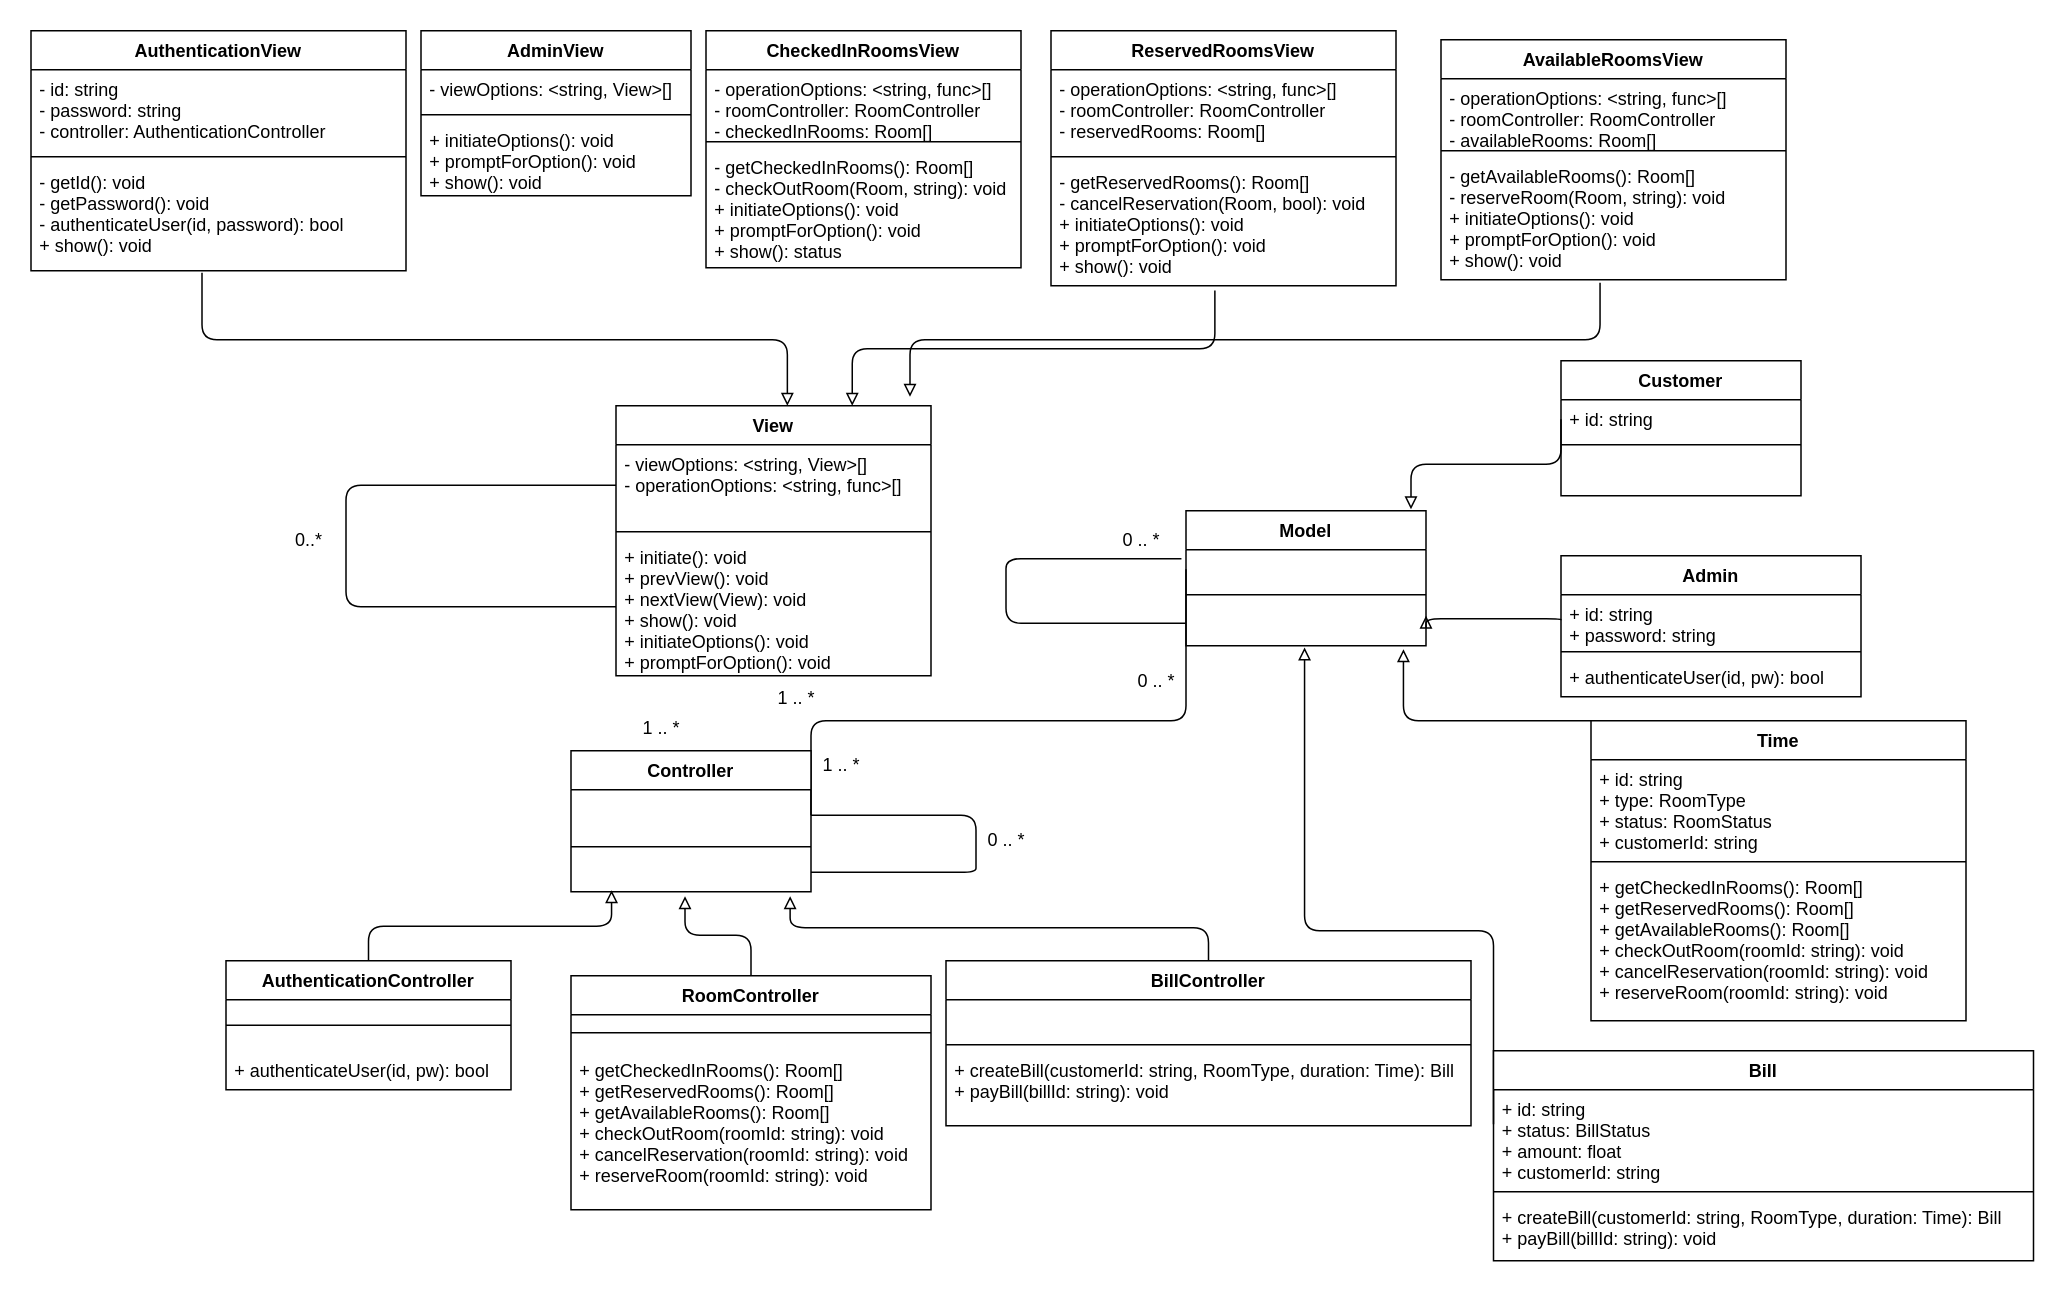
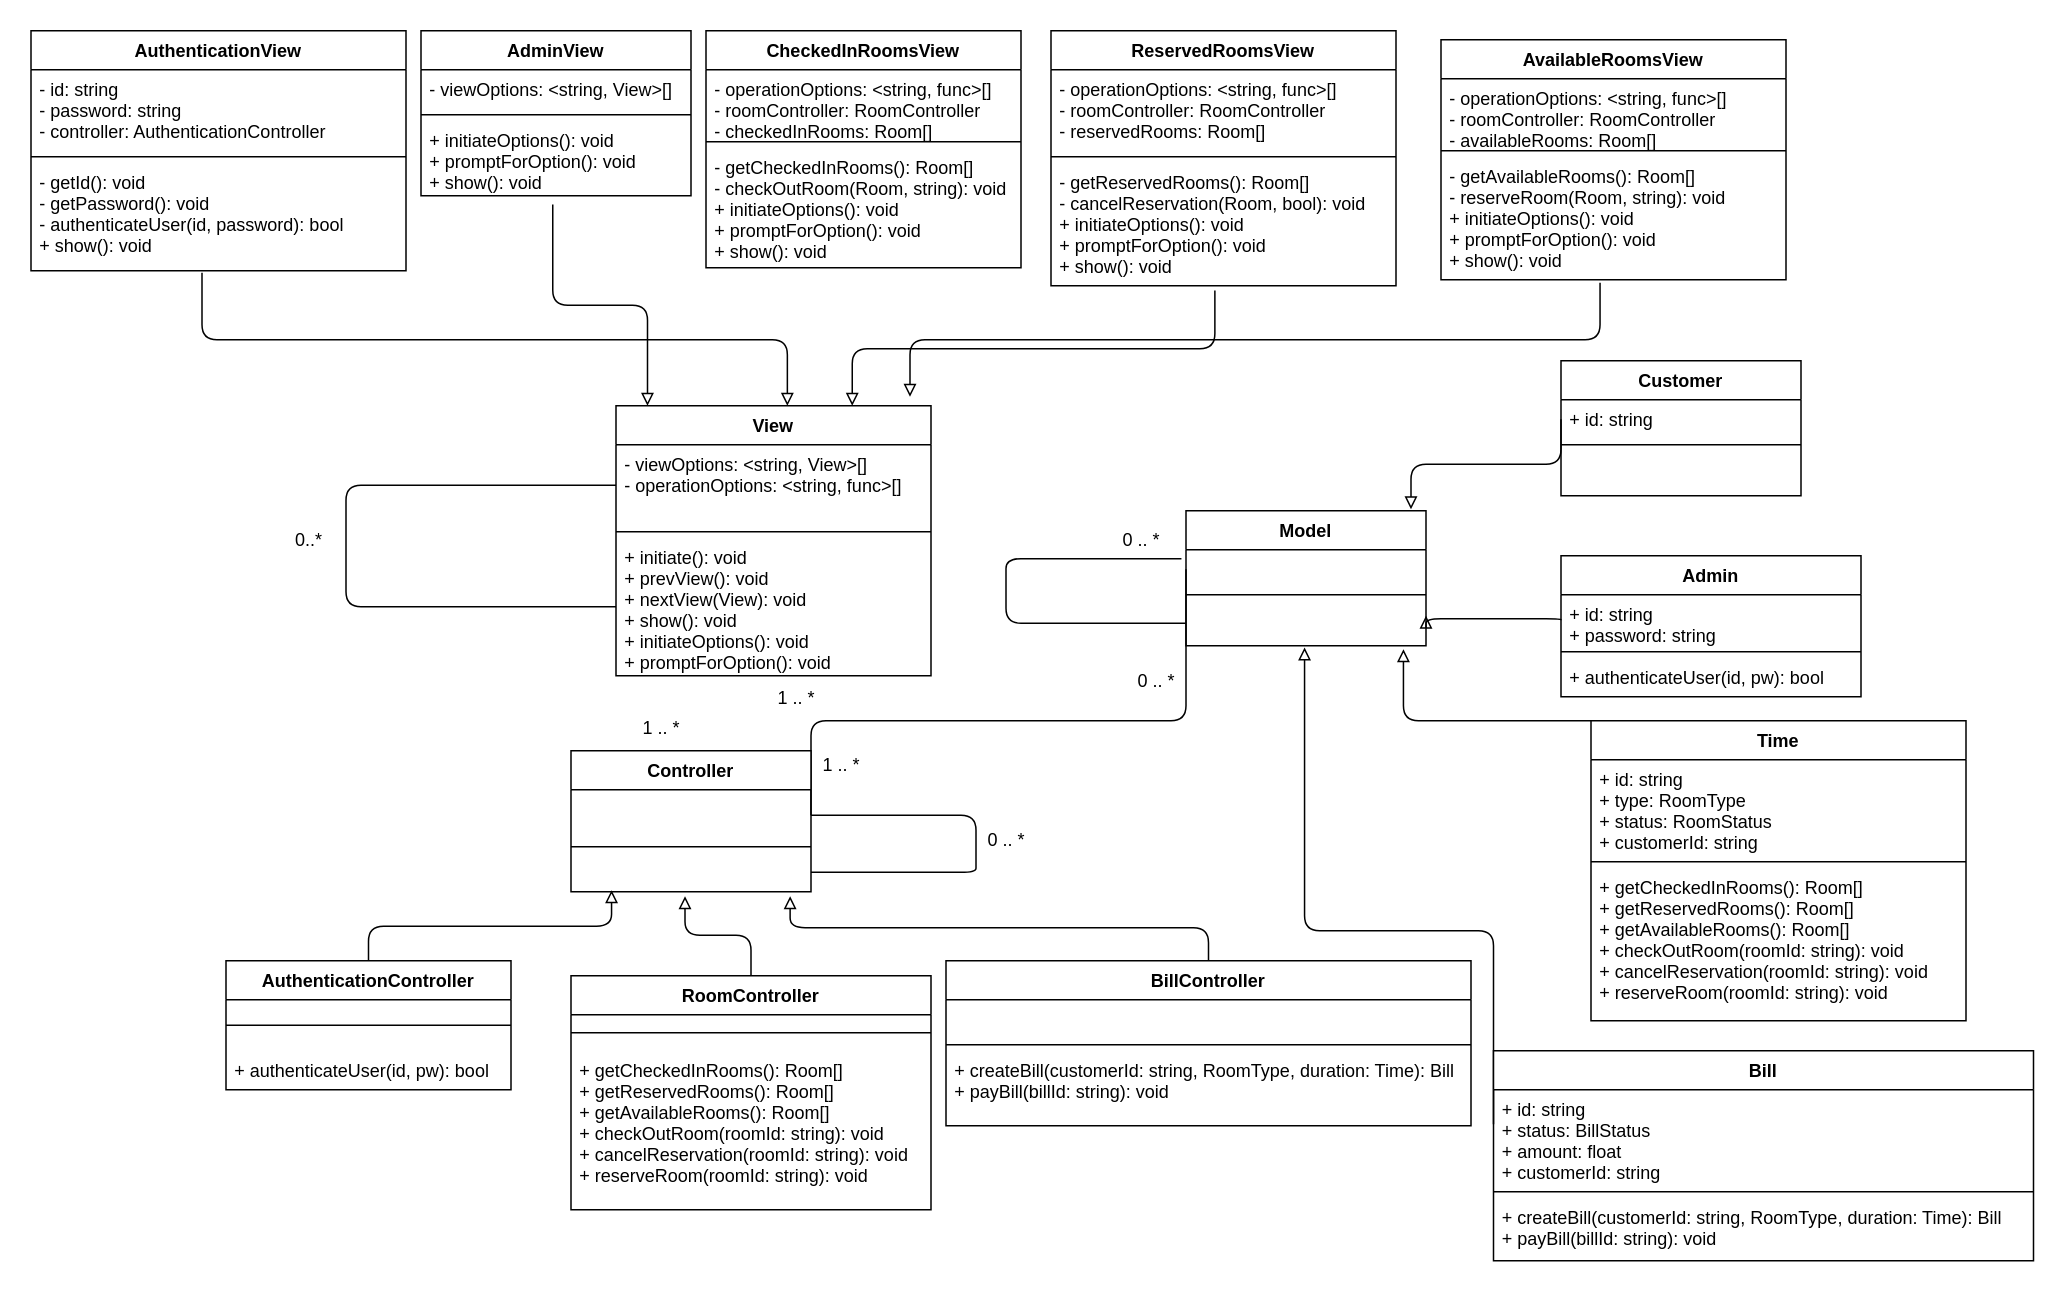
(853, 168) -> (853, 168)
none -> (594, 305)
